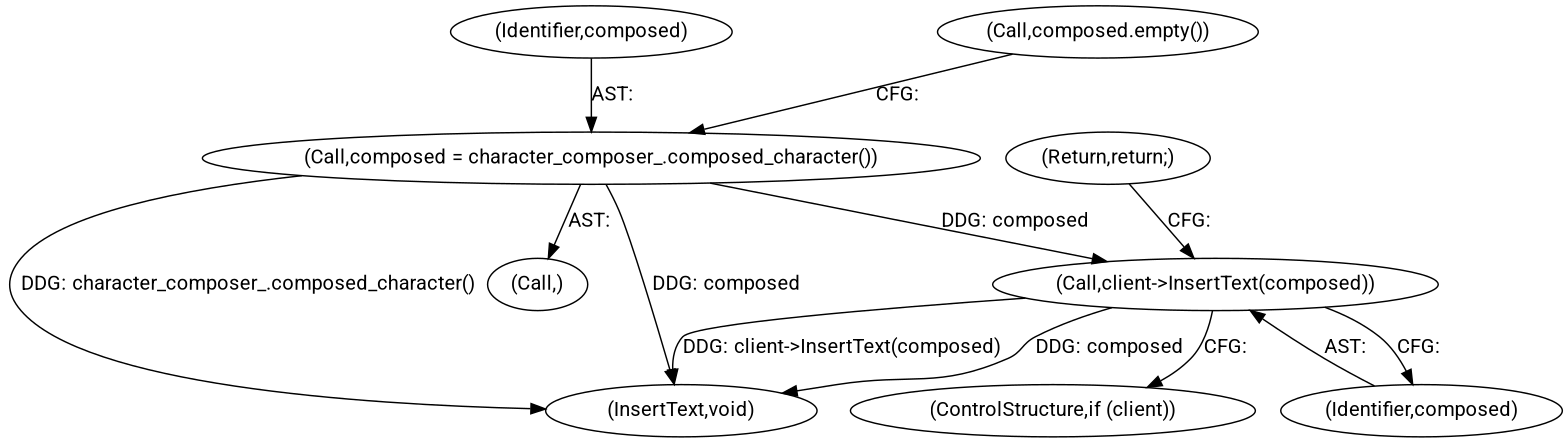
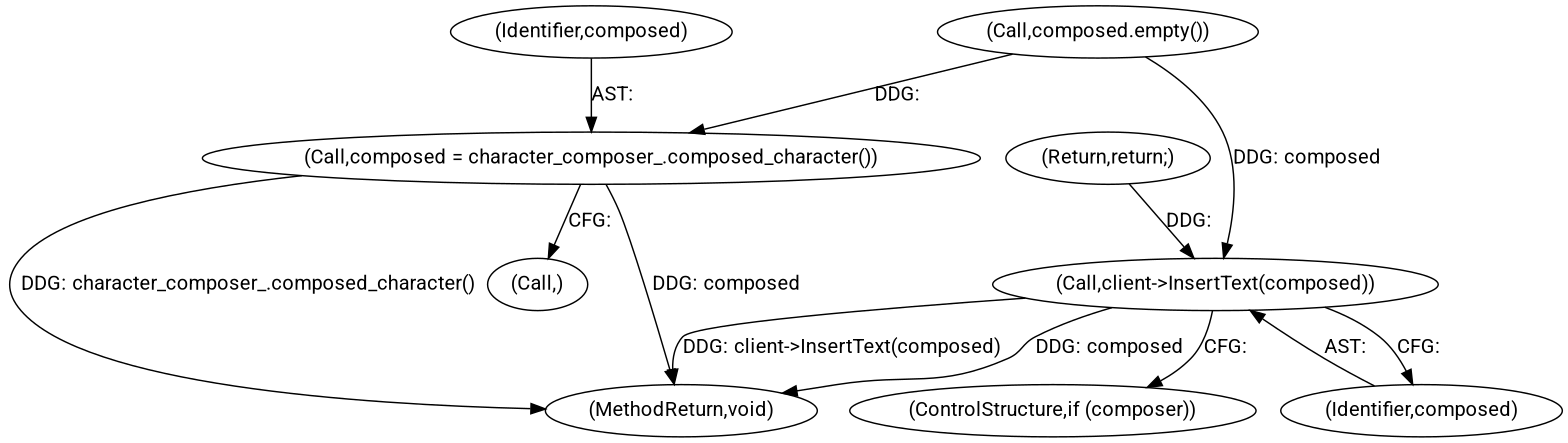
(900, 95) -> (900, 95)
(593, 221) -> (593, 221)
(901, 221) -> (1224, 134)
(1192, 221) -> (1192, 221)
(681, 411) -> (681, 411)
(1053, 411) -> (1053, 411)
